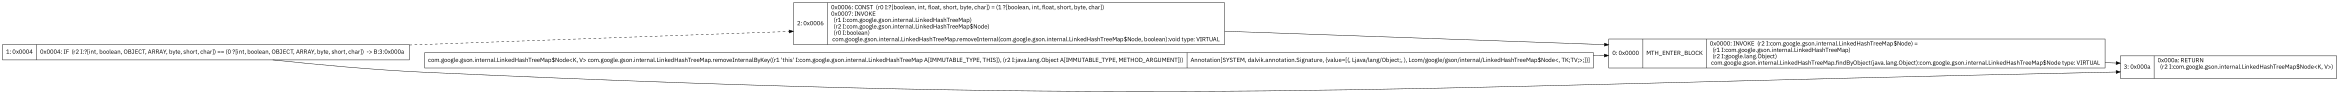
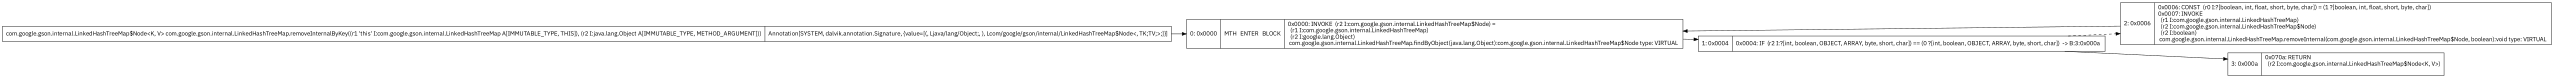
(850, 33) -> (2177, 33)
(2182, 61) -> (2289, 58)
(2111, 63) -> (1688, 39)
